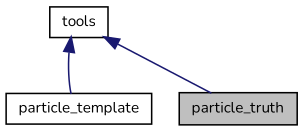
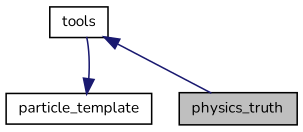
(69, 73) -> (89, 58)
(238, 109) -> (238, 109)
